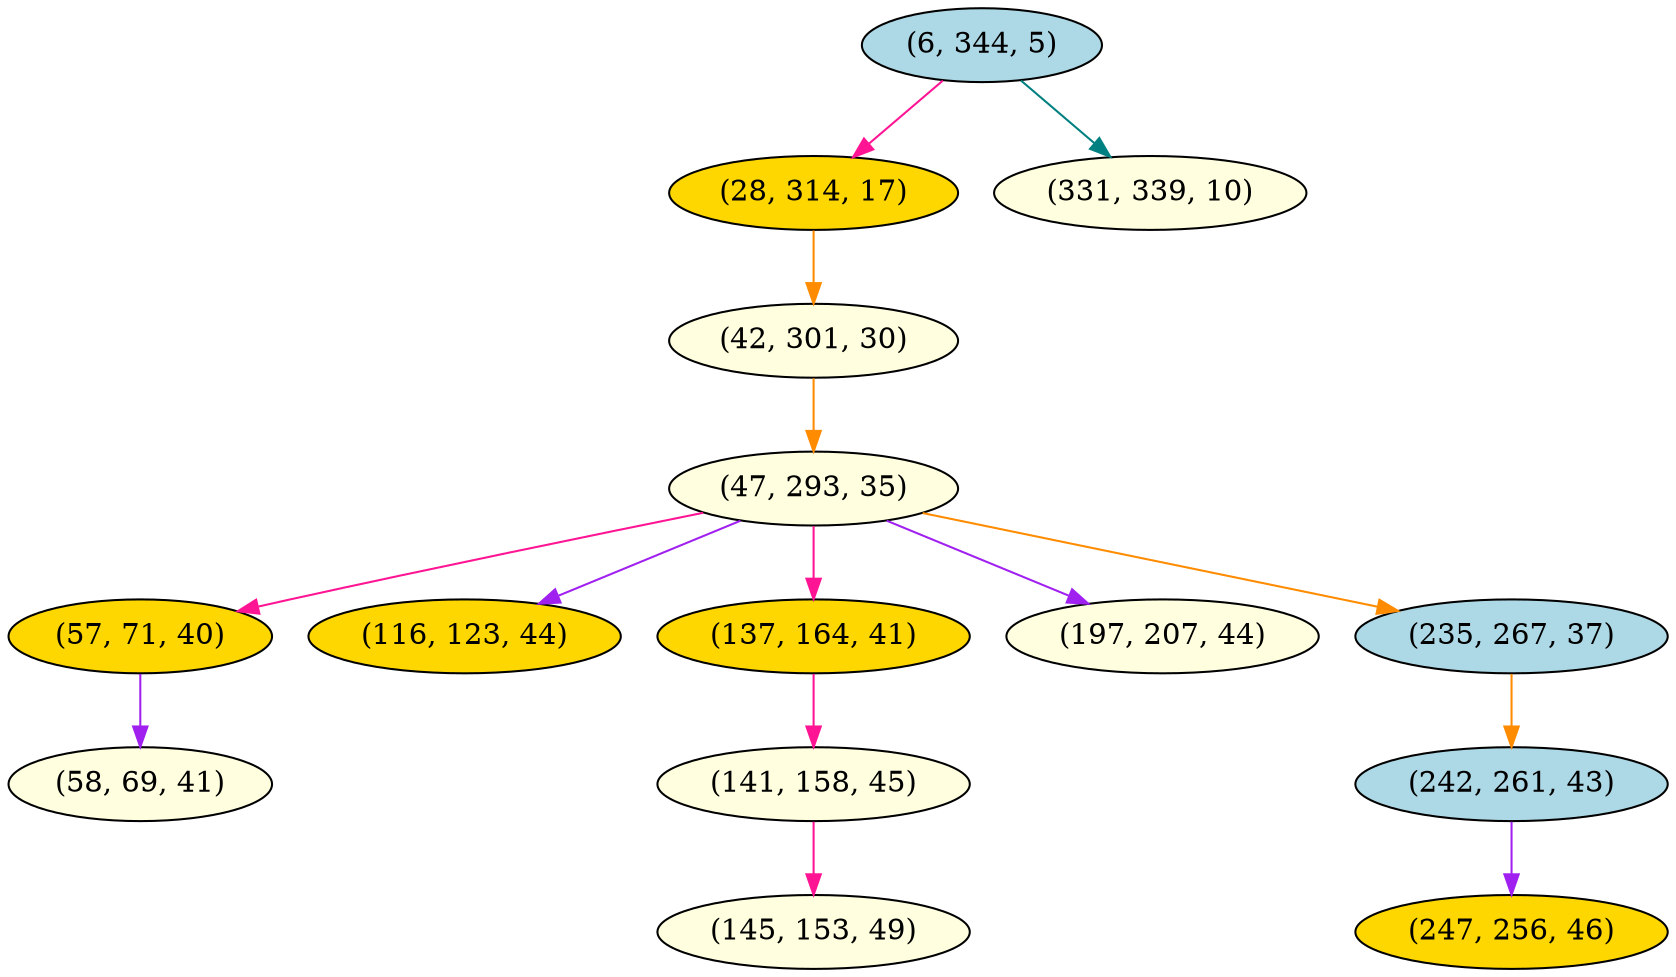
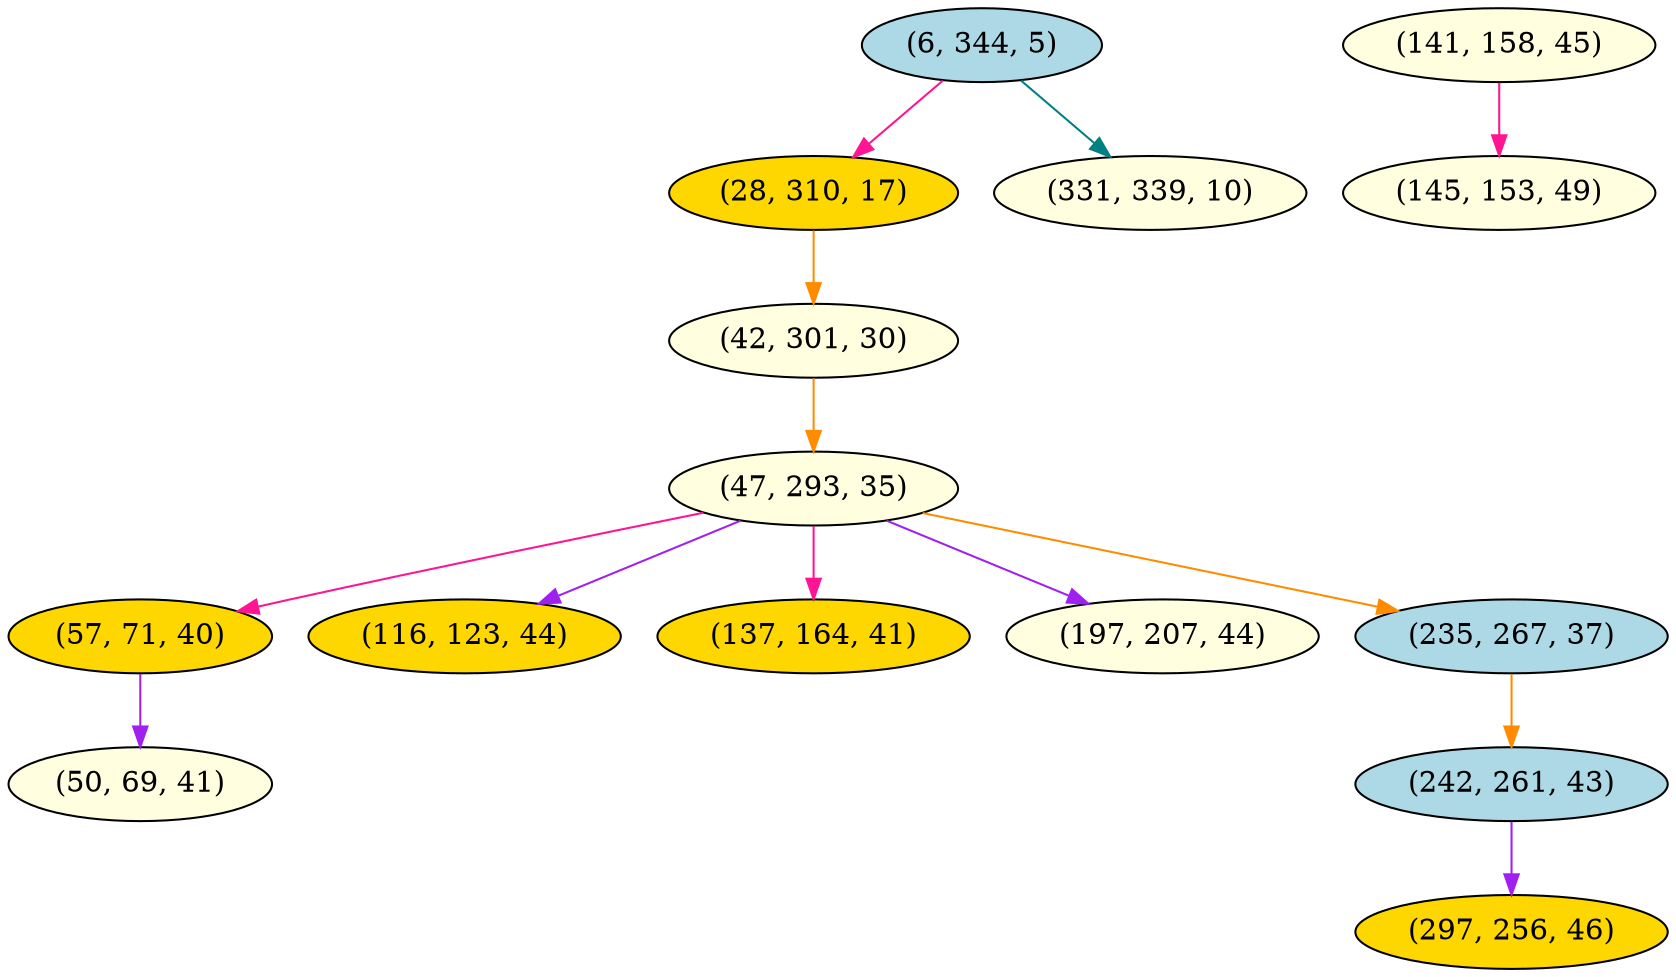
(814, 193) -> (814, 193)
(814, 700) -> none
(140, 784) -> (140, 784)
(1512, 932) -> (1512, 932)
